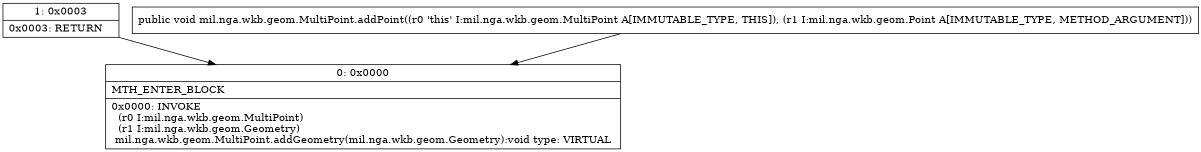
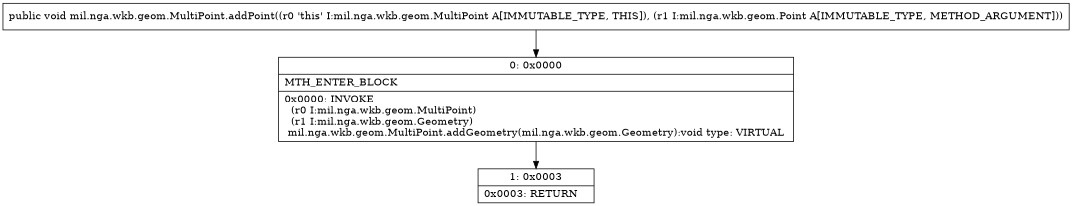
(164, 50) -> (536, 151)
